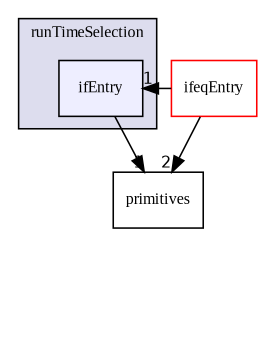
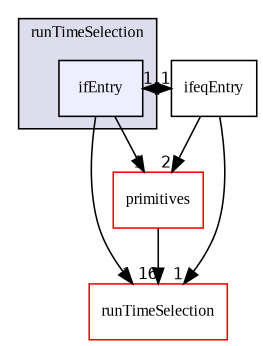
none -> (147, 88)
(214, 88) -> (214, 88)
(158, 200) -> (158, 200)
none -> (158, 312)
